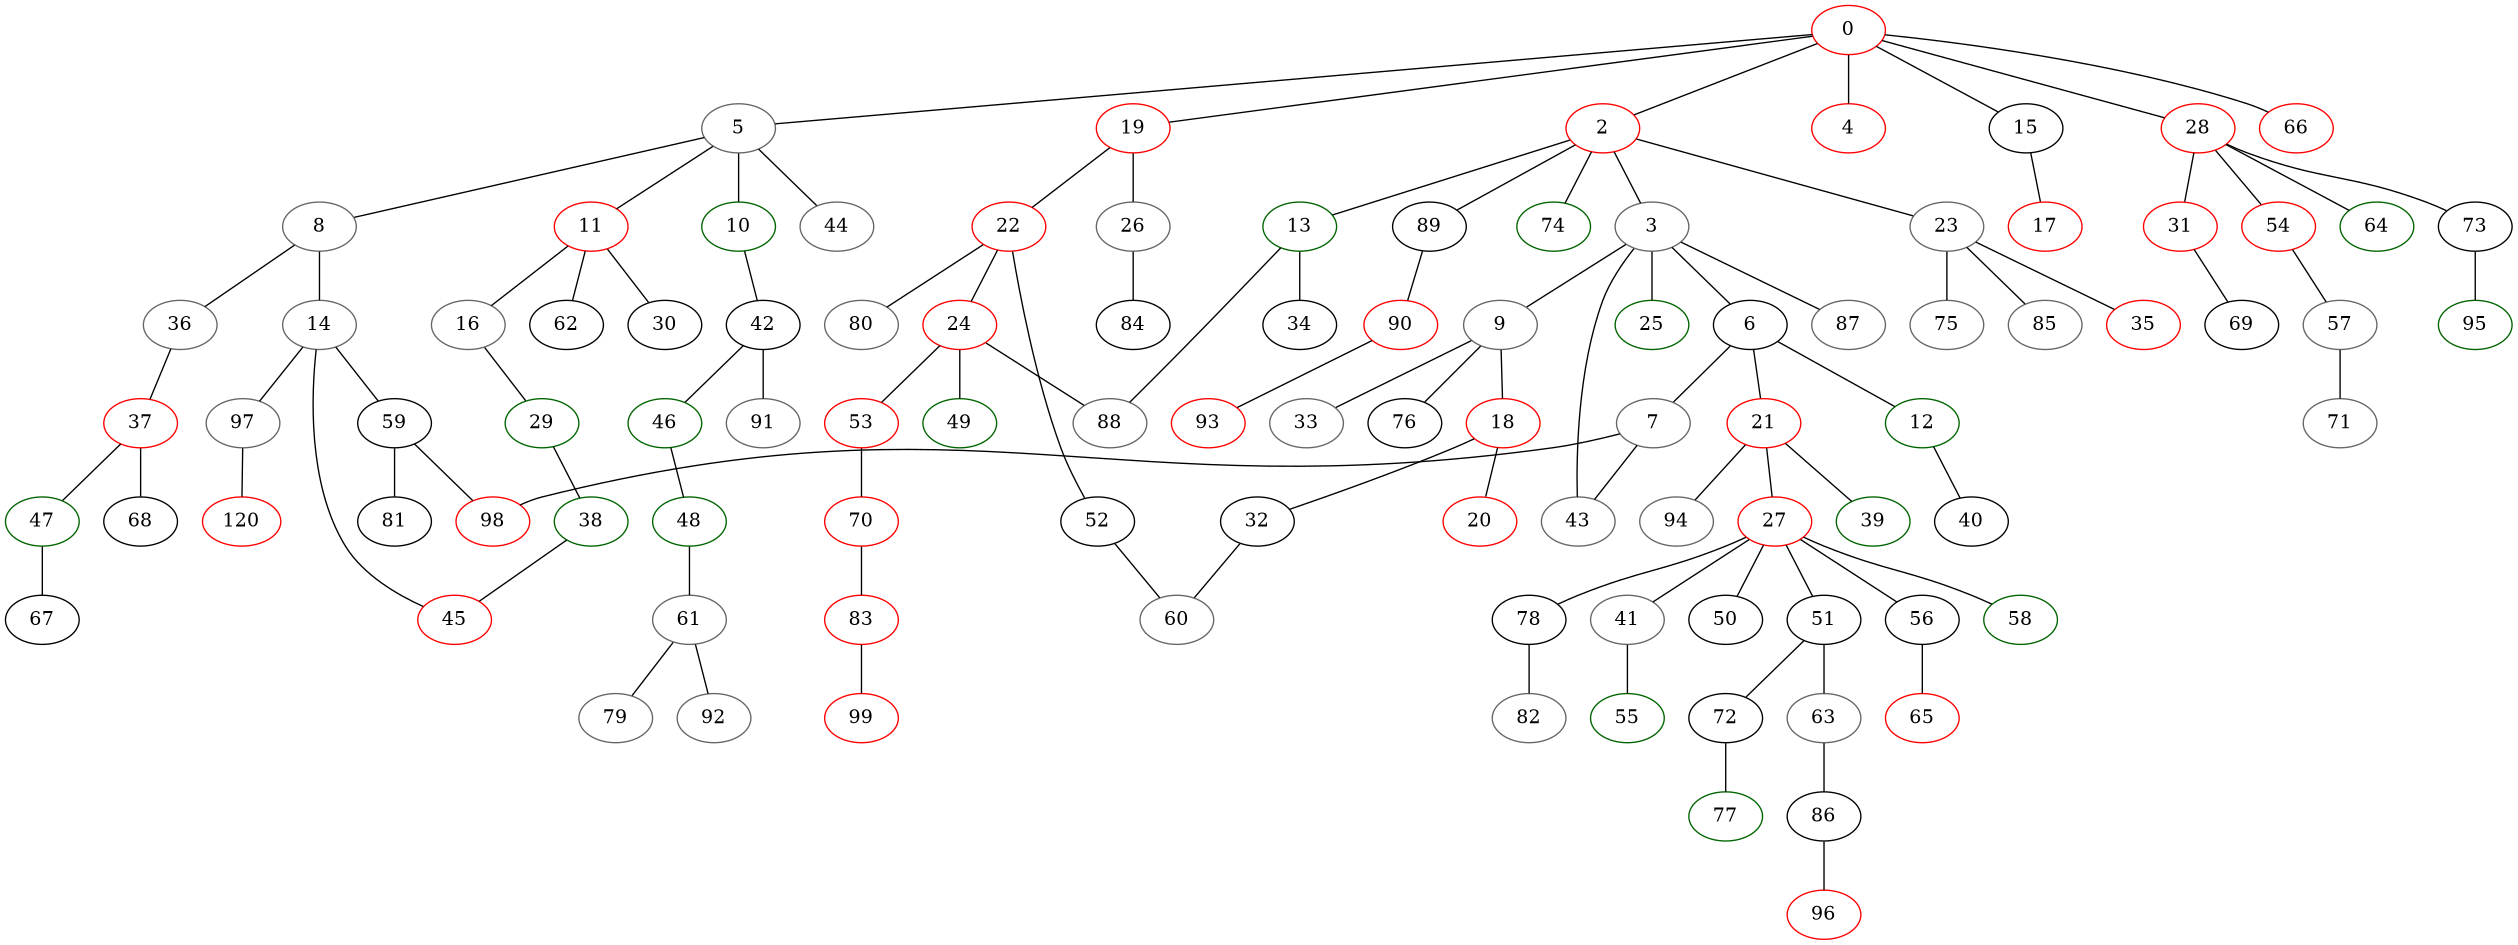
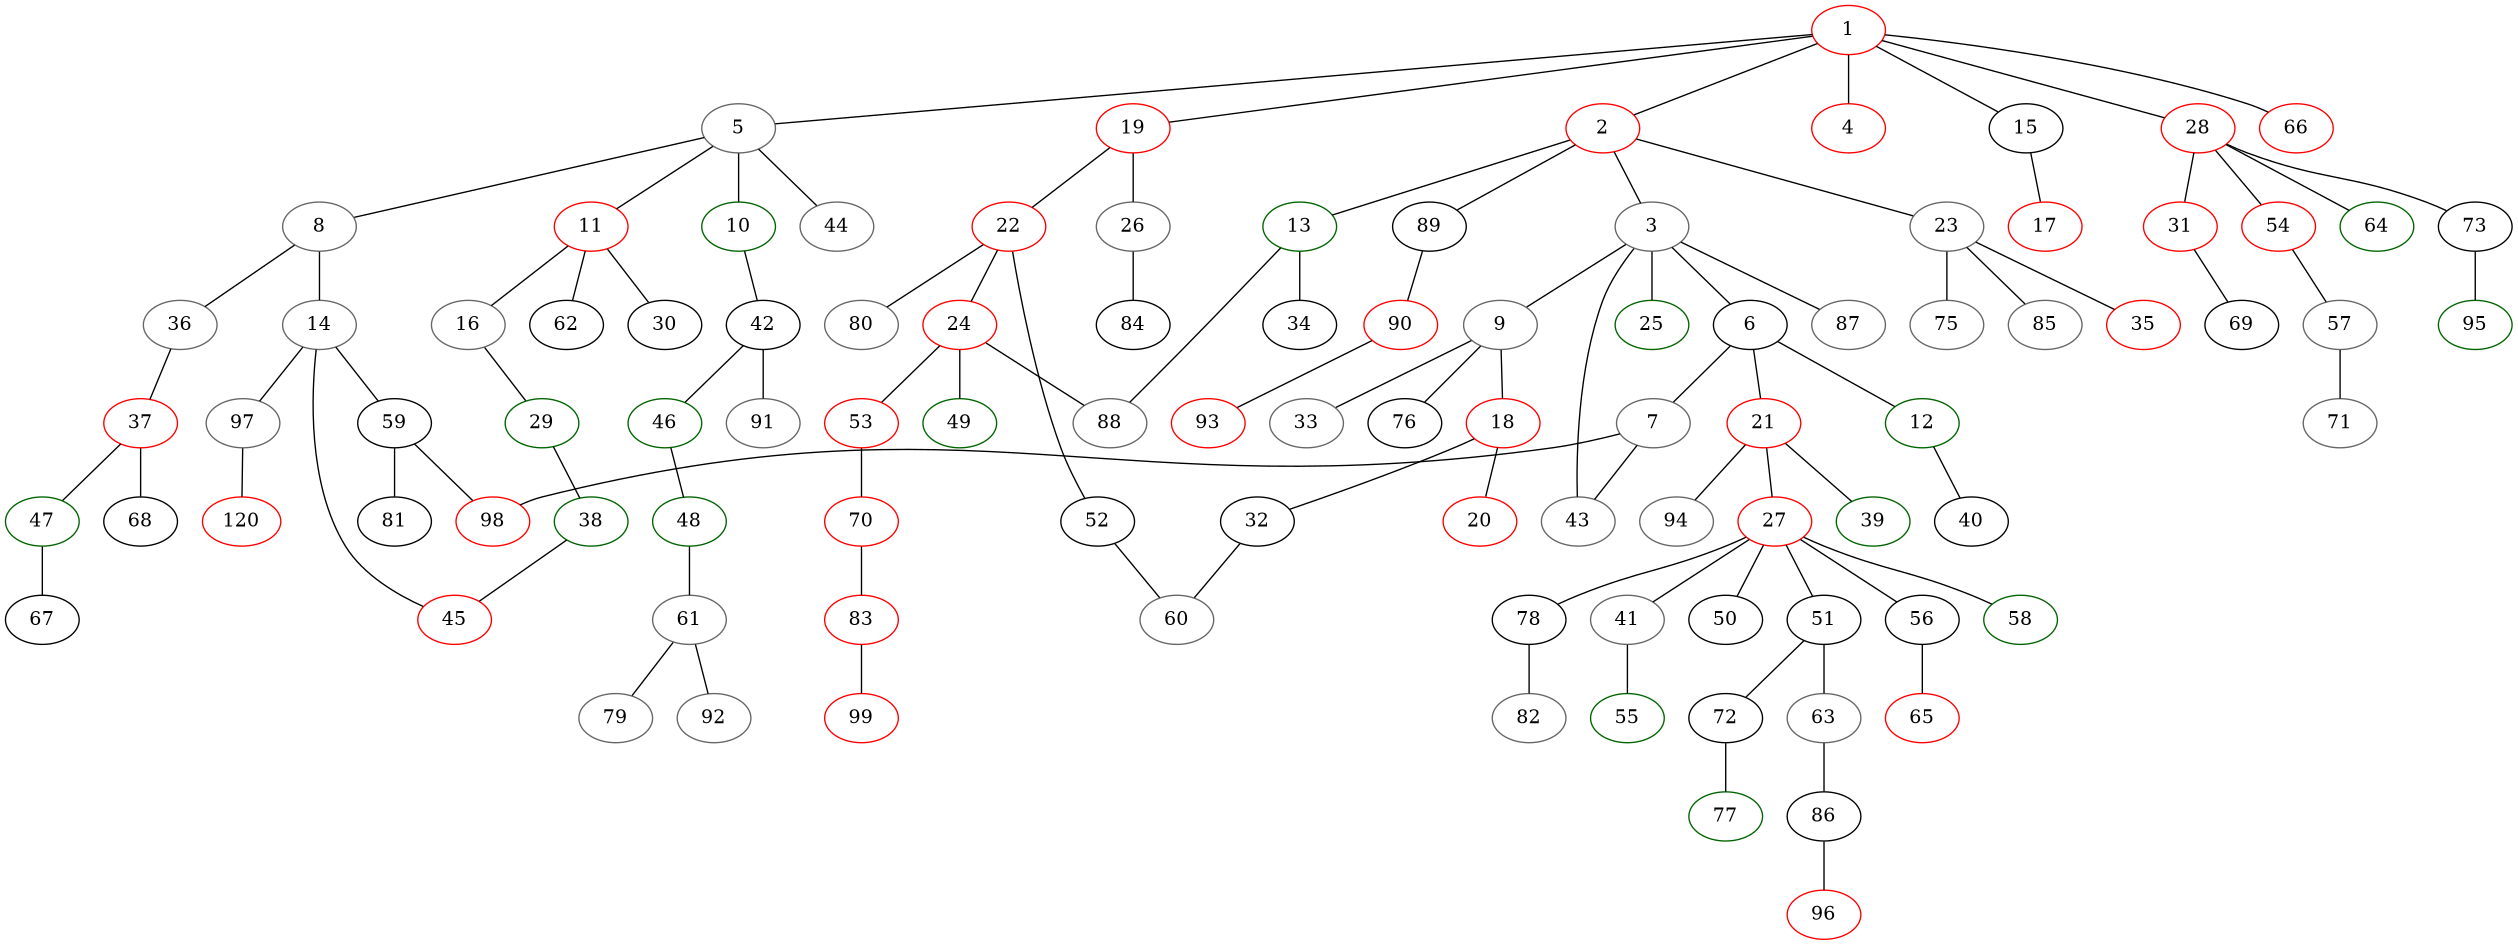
(1849, 30) -> (1849, 30)
(1554, 227) -> none
